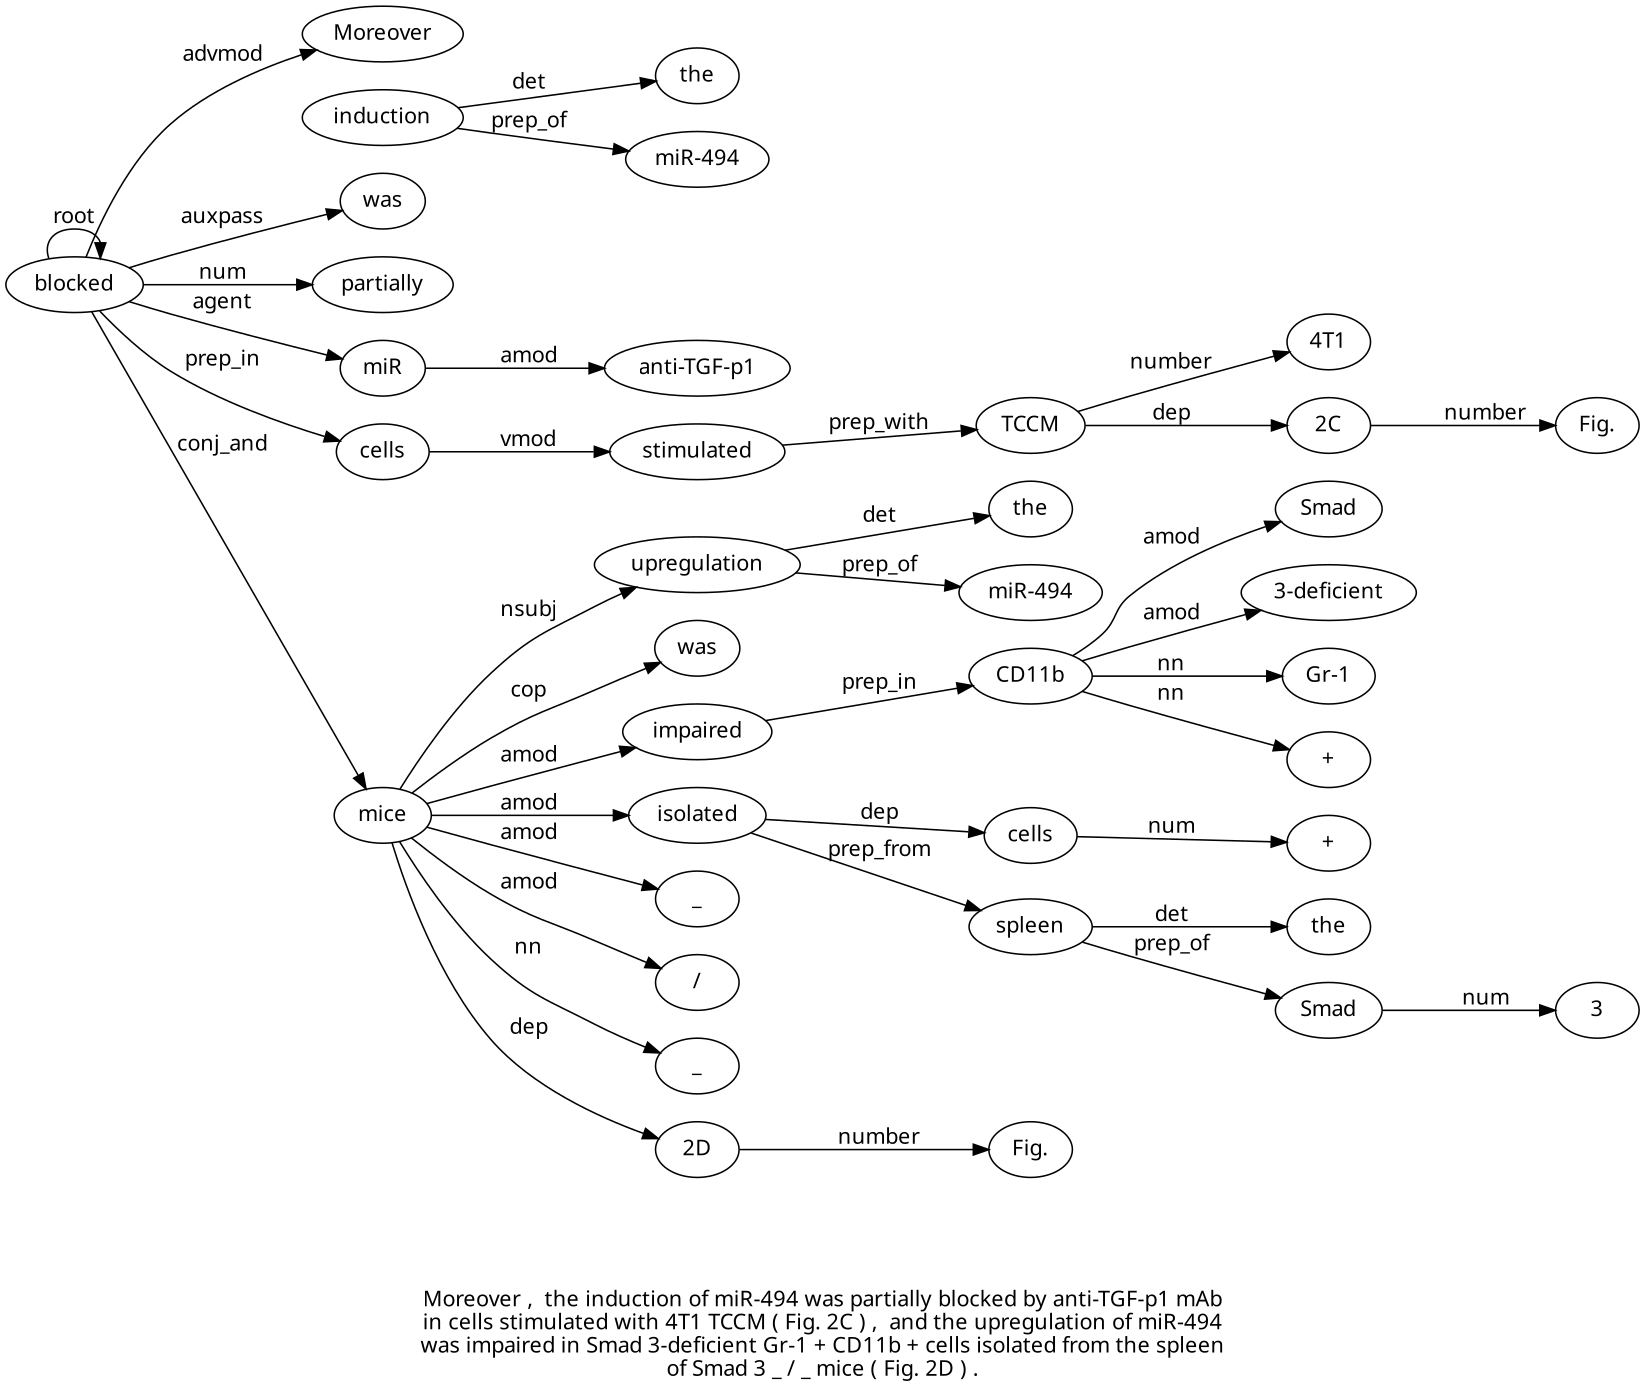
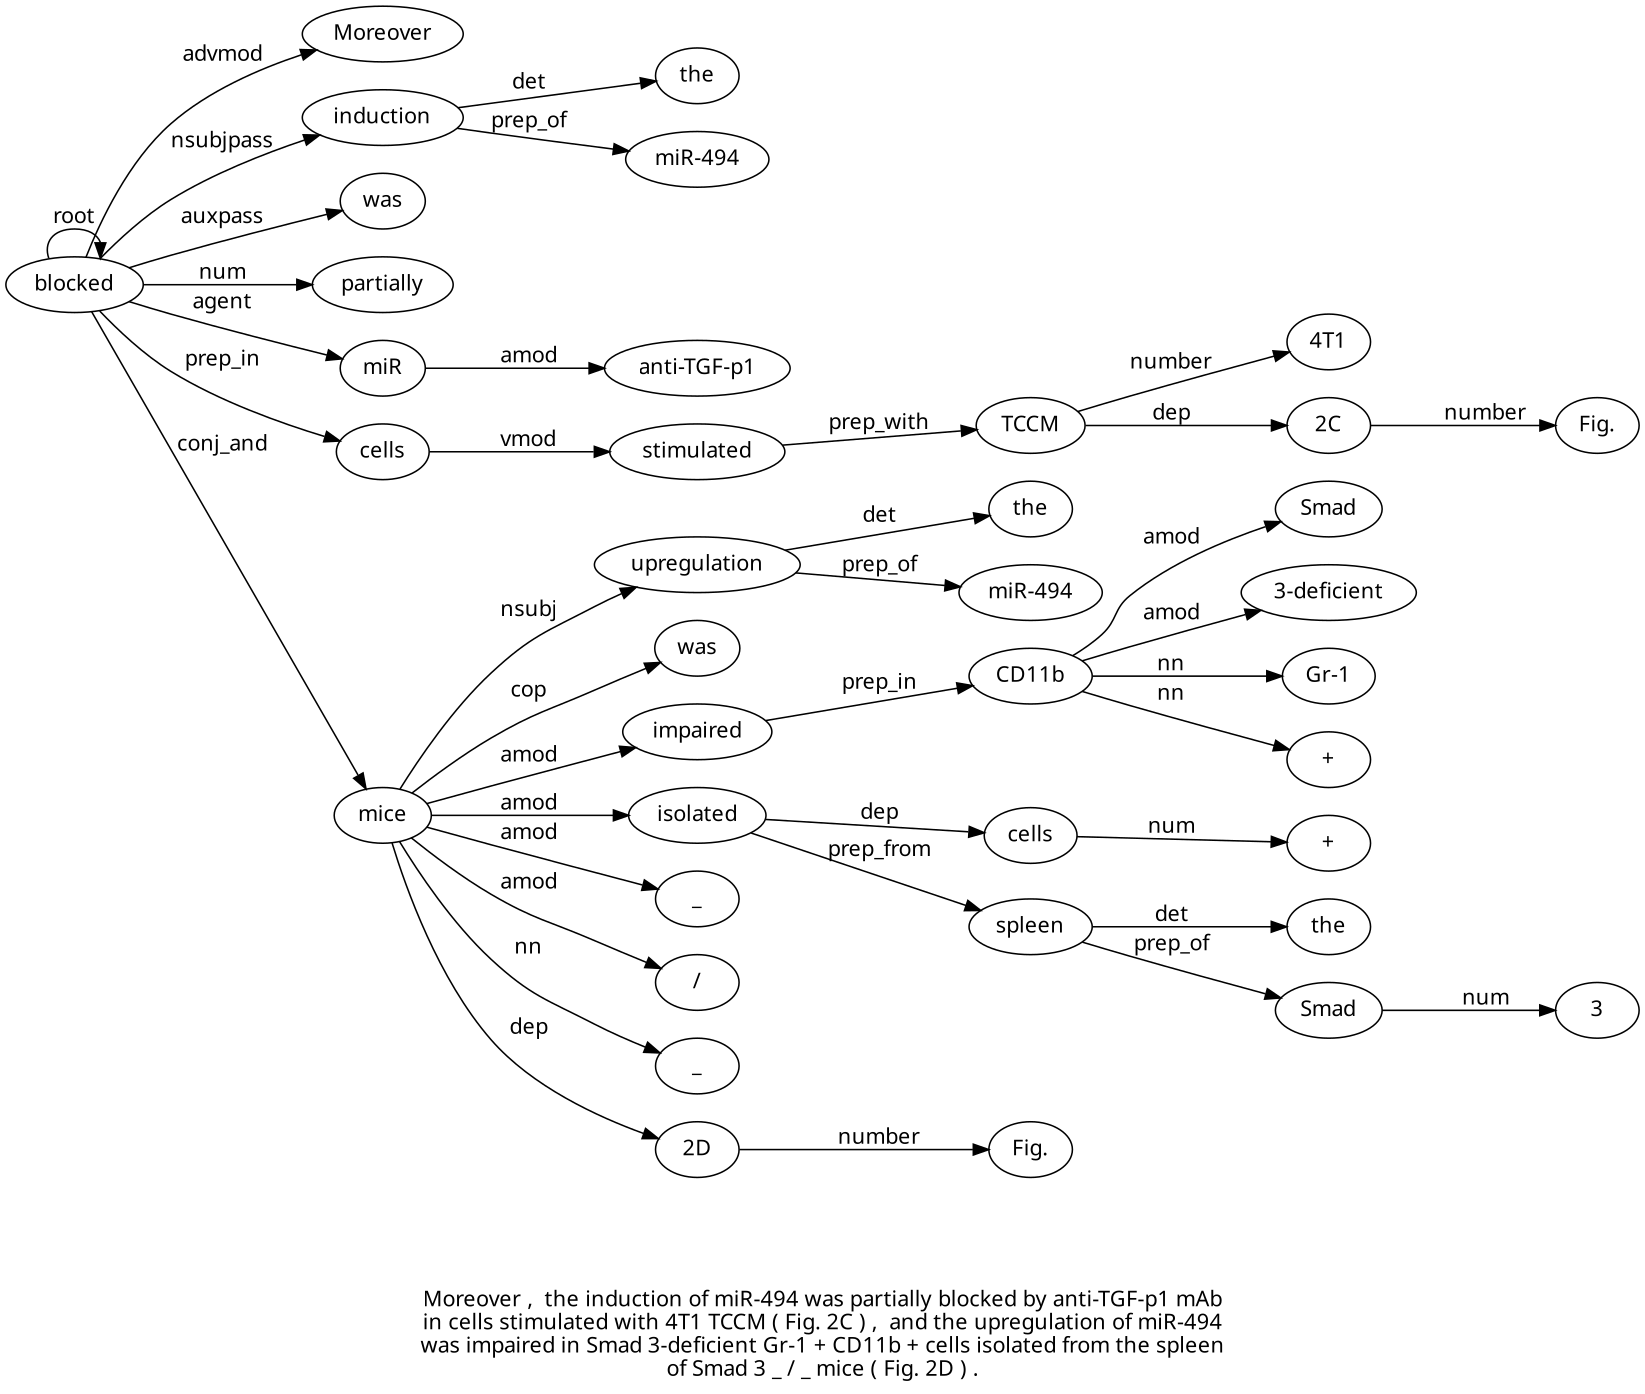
none -> (195, 186)
